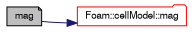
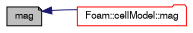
(54, 22) -> (64, 10)
